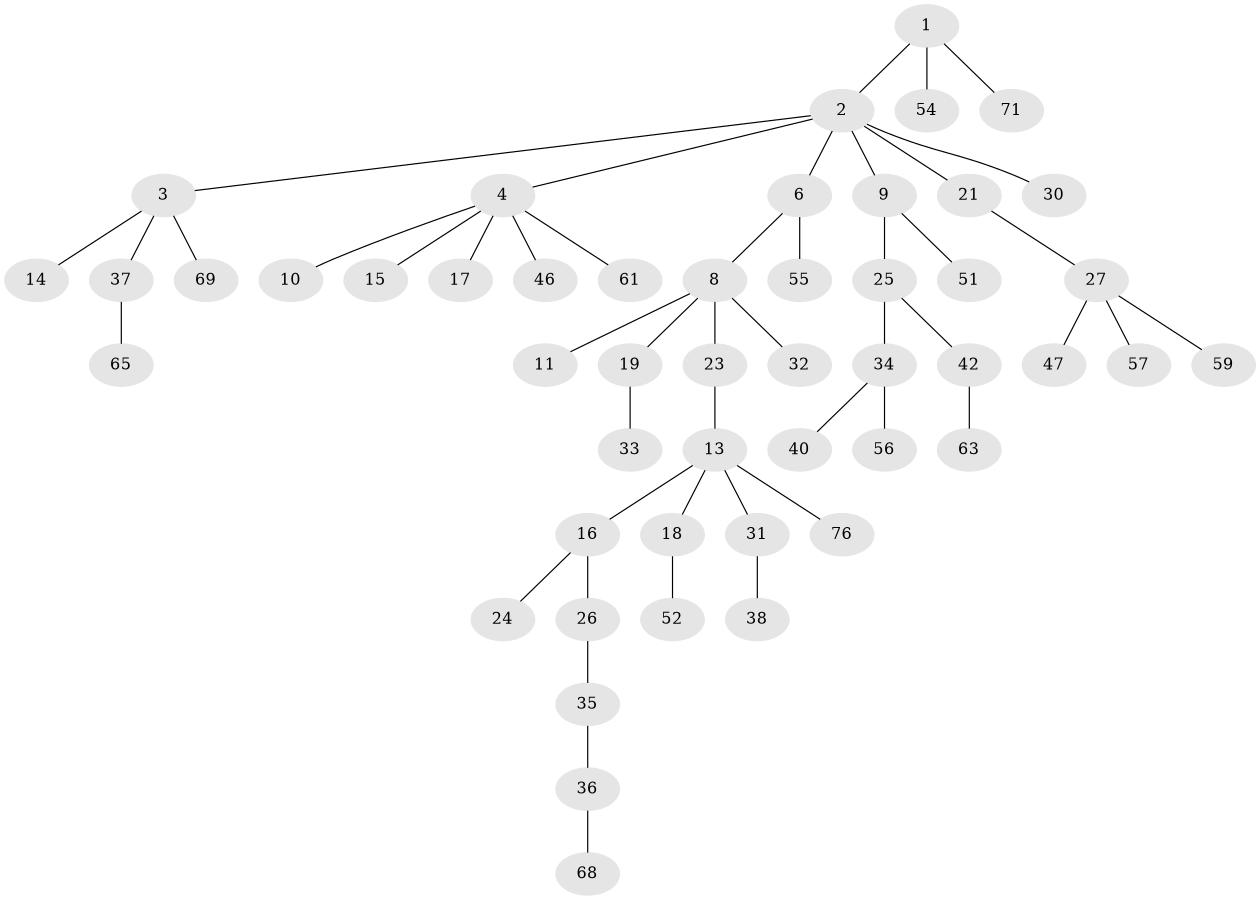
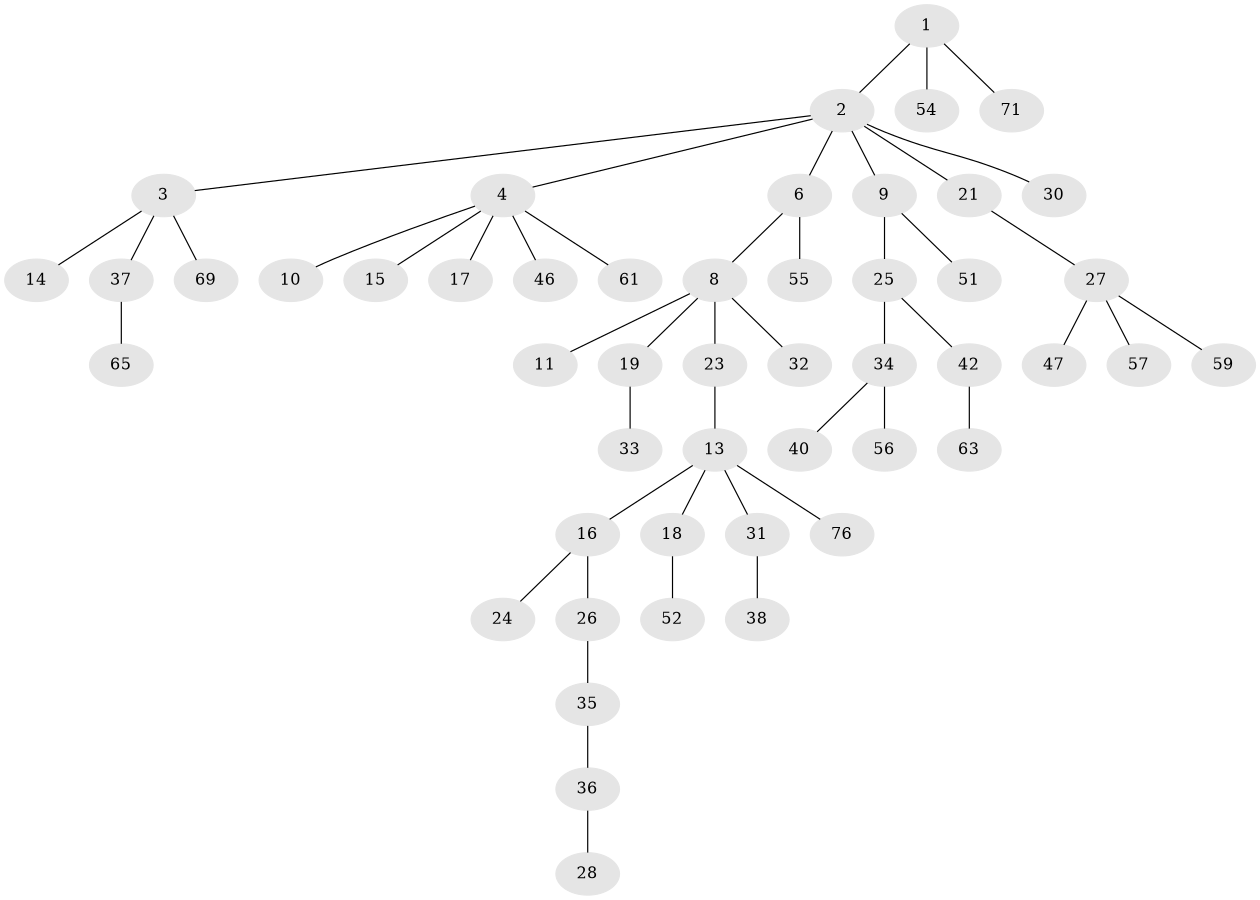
(588, 874) -> (588, 874)
